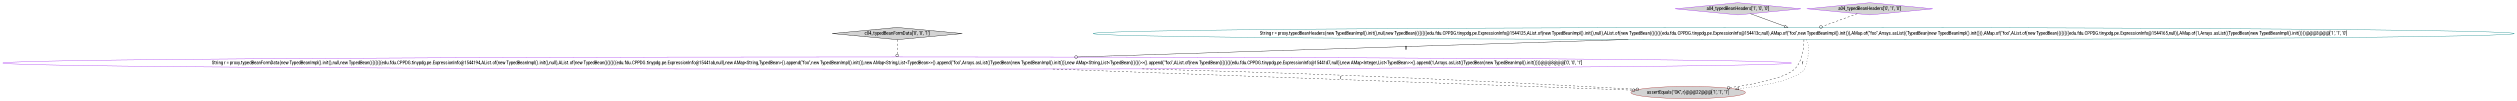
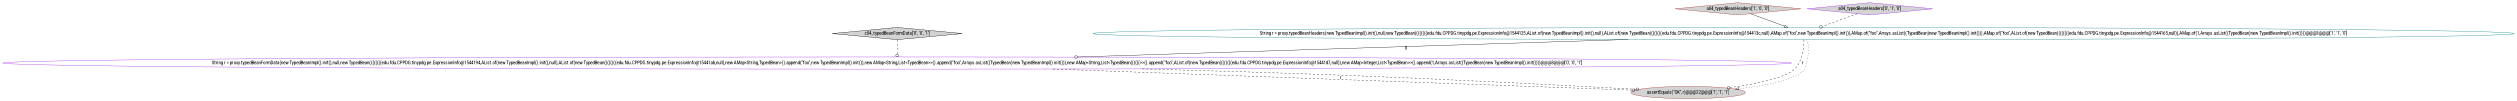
(1738, 9) -> (1738, 9)
